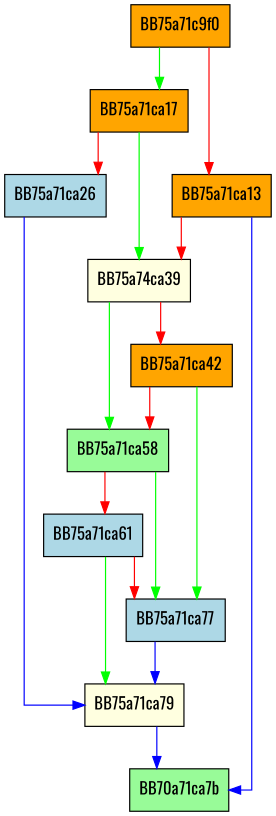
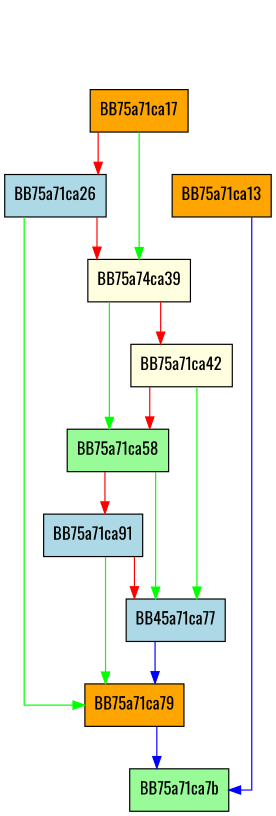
(180, 26) -> none
(181, 232) -> (97, 232)
(182, 366) -> (182, 366)
(24, 485) -> (24, 485)
(93, 535) -> (93, 535)
(176, 620) -> (176, 620)
(134, 705) -> (134, 705)
(179, 790) -> (179, 790)
